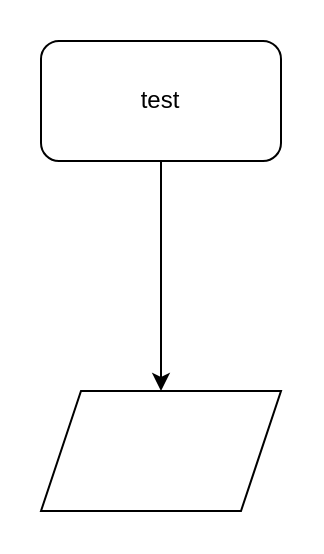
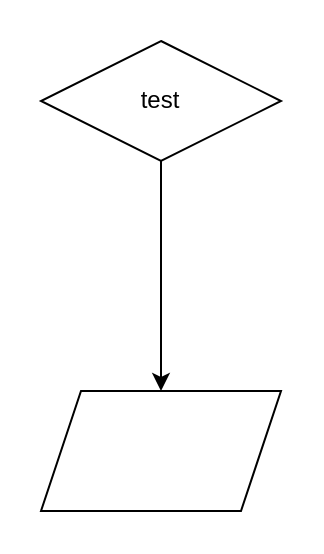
(161, 101) -> (161, 101)
